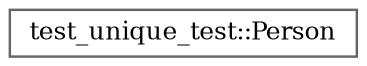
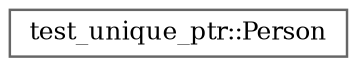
(183, 33) -> (178, 33)
